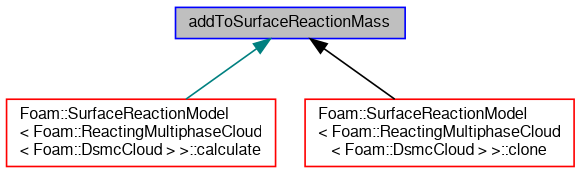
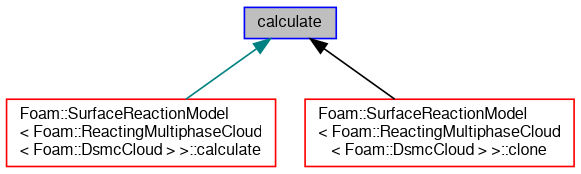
(290, 23) -> (290, 23)
